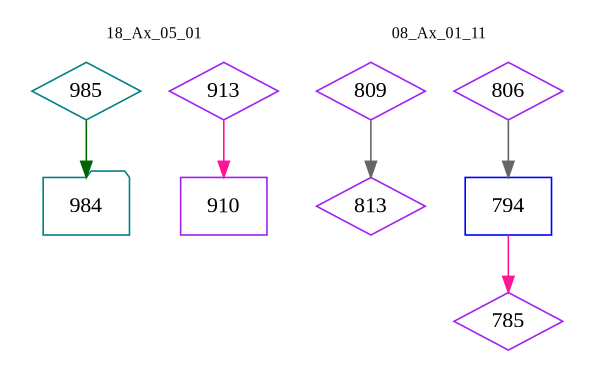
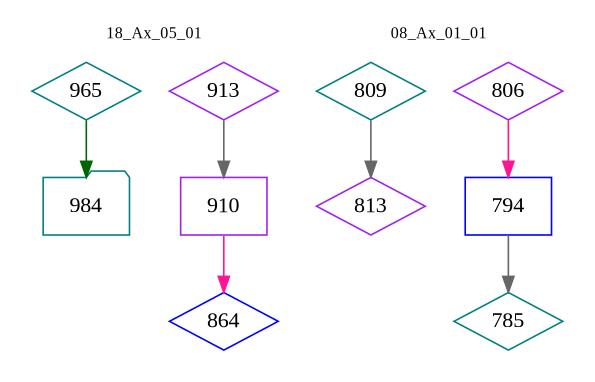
(440, 34) -> (440, 34)
(86, 91) -> (86, 91)
(371, 91) -> (371, 91)
(224, 141) -> (224, 141)
(508, 141) -> (508, 141)
(508, 256) -> (508, 256)
none -> (224, 321)
(508, 321) -> (508, 321)
